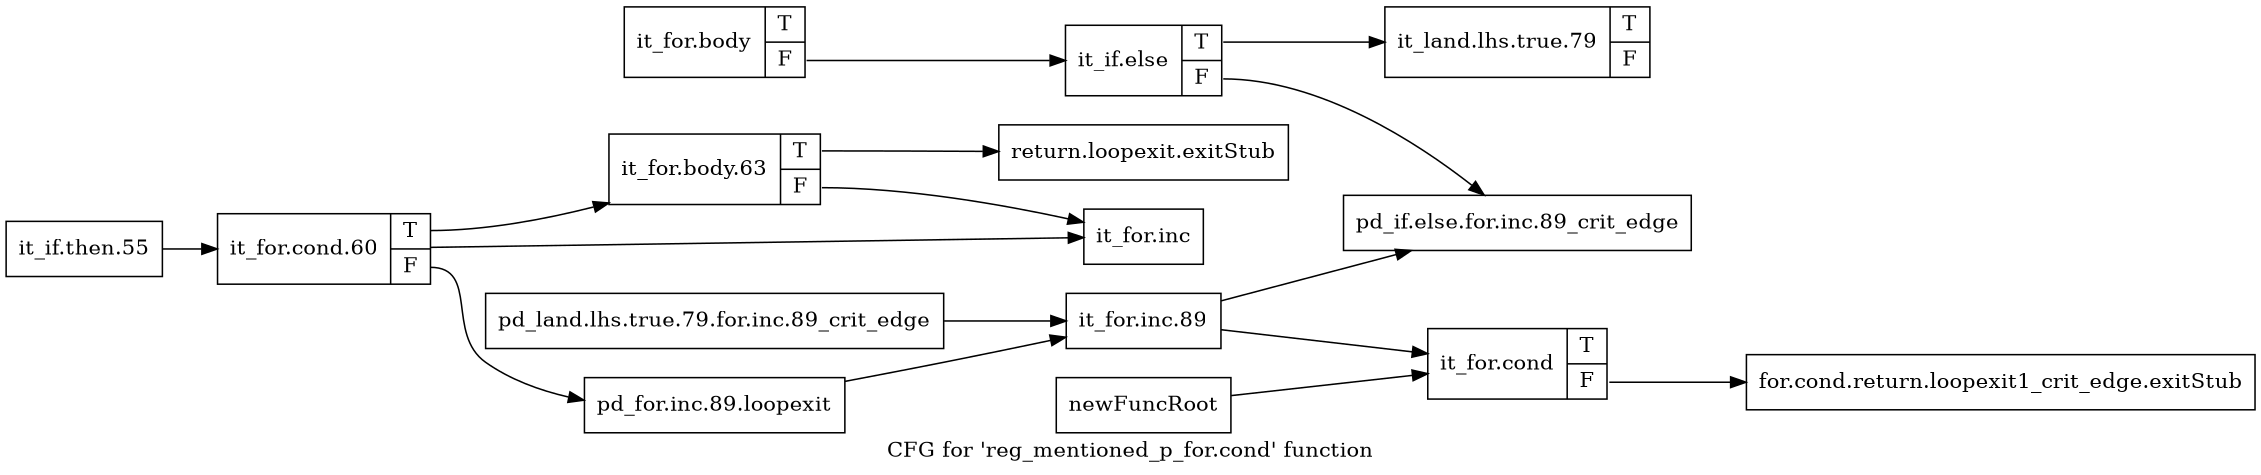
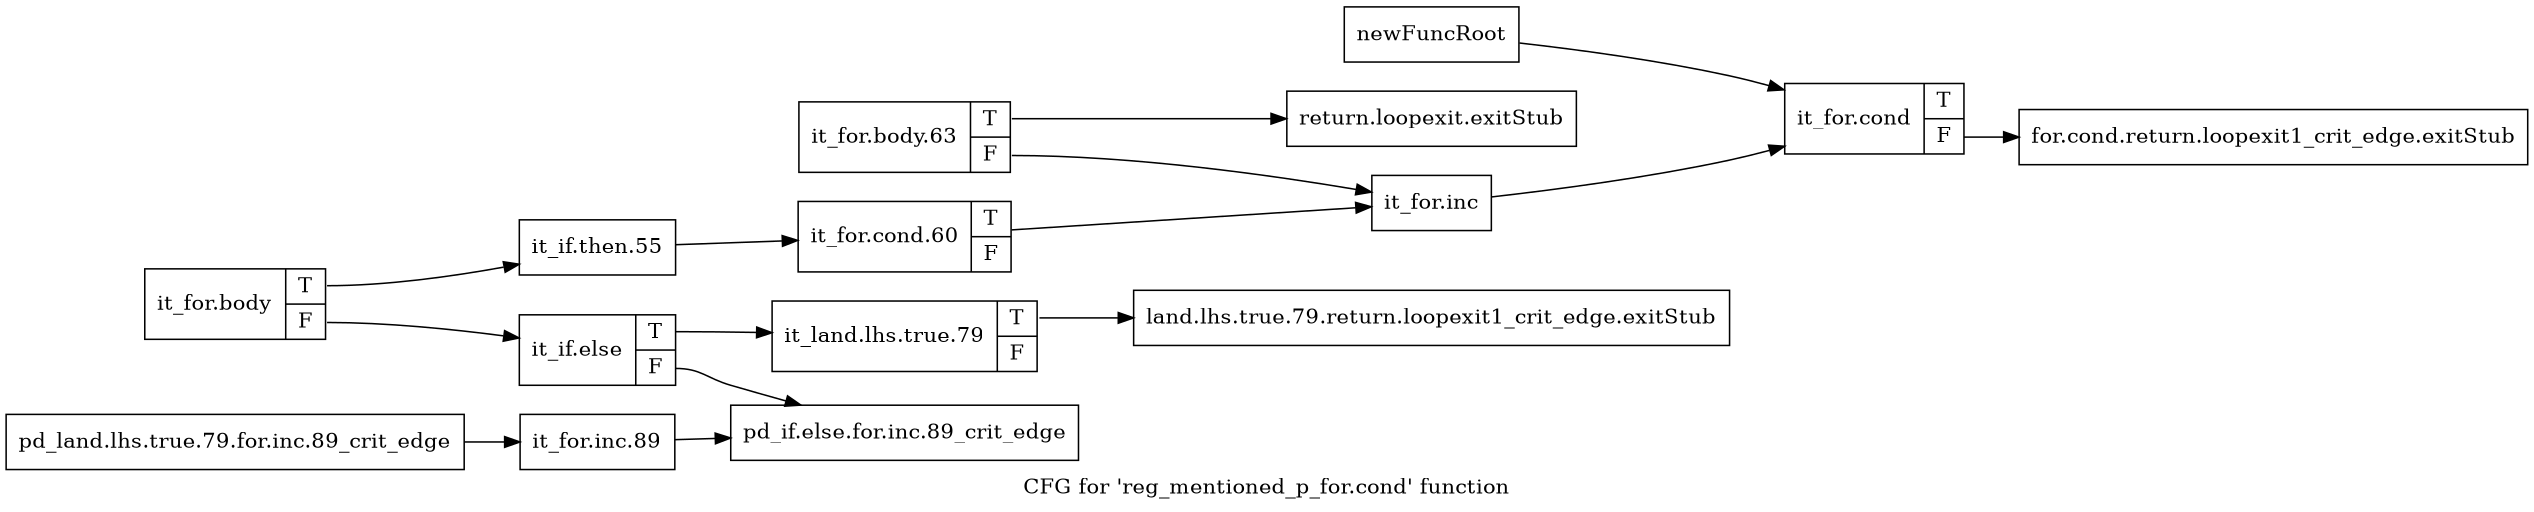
(513, 224) -> none
none -> (416, 280)
none -> (1432, 318)
(1317, 341) -> (1631, 178)
(715, 405) -> none
